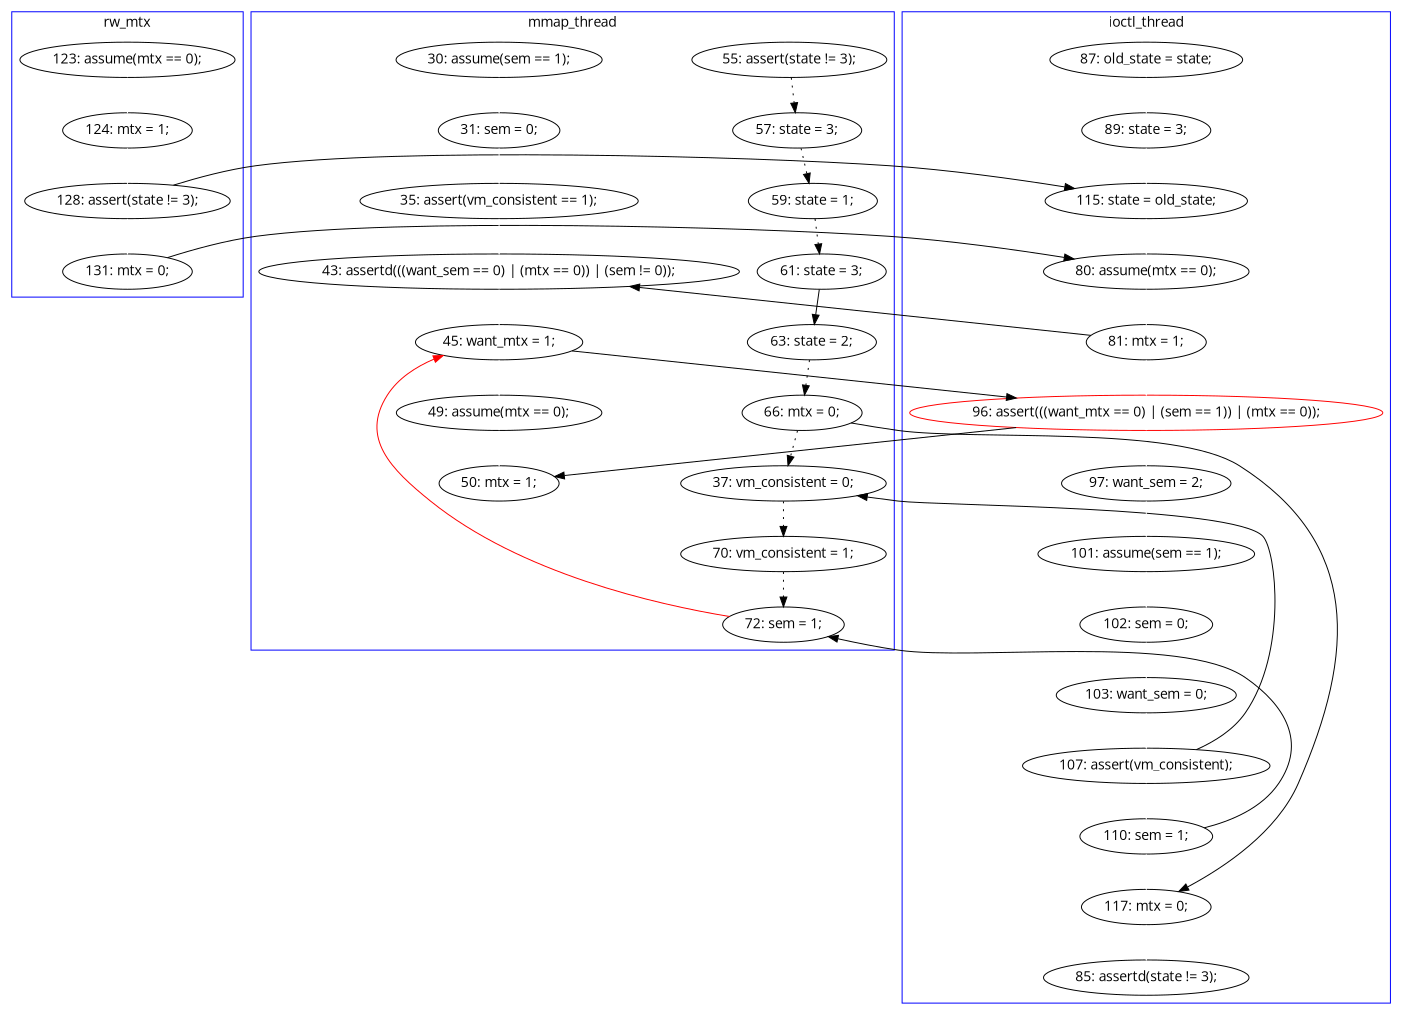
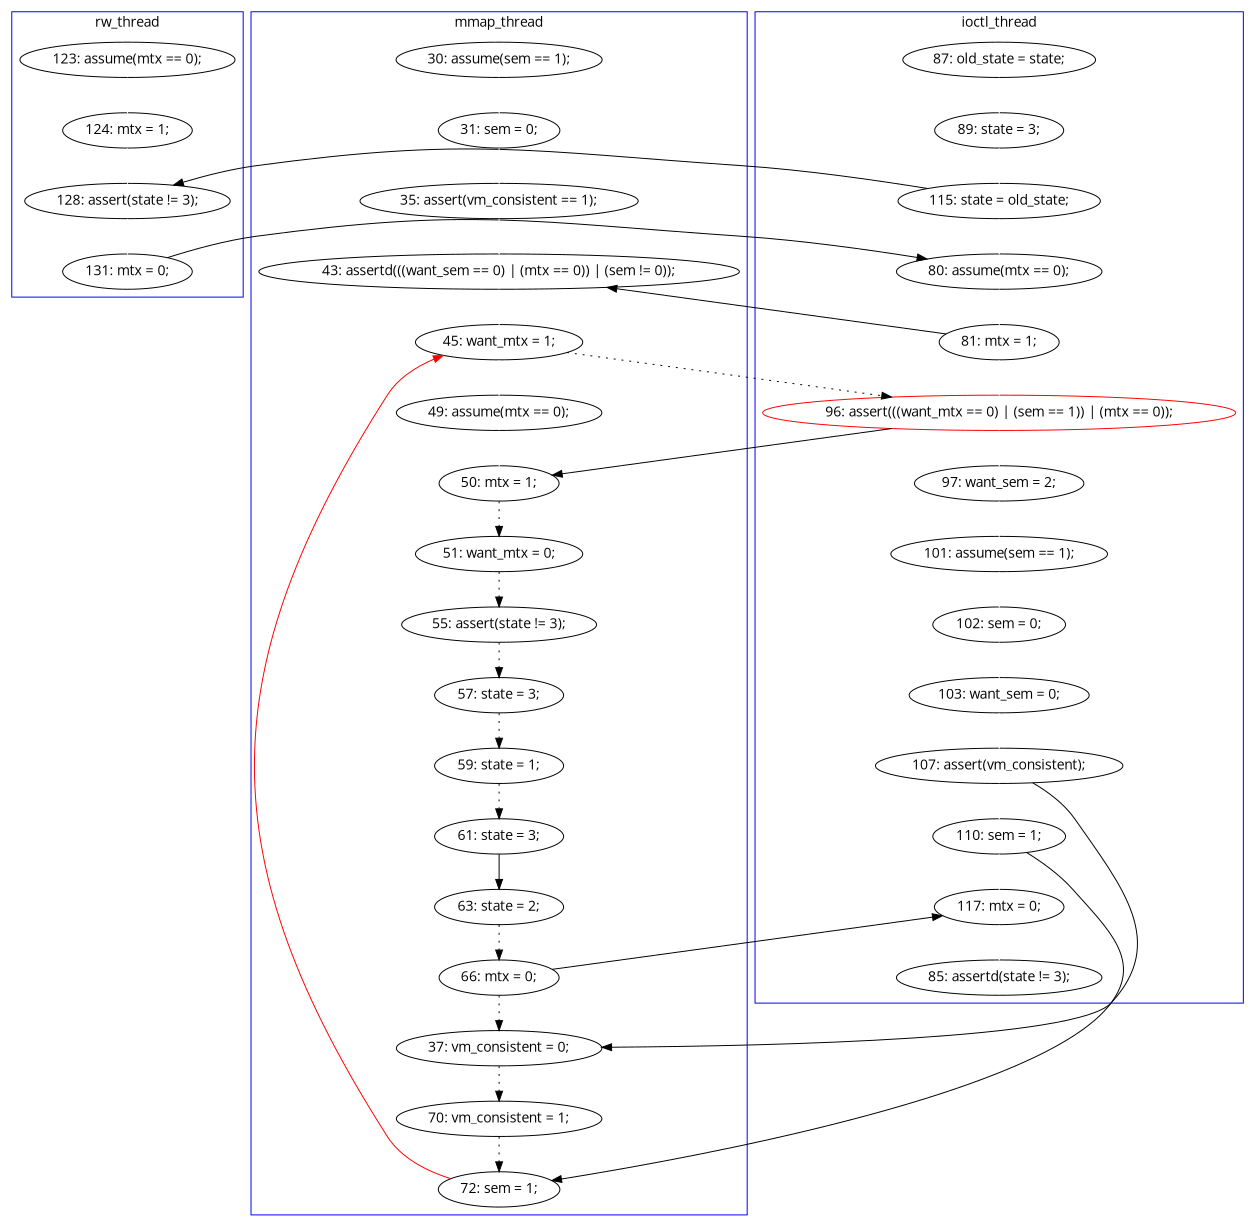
(127, 23) -> (127, 23)
(619, 156) -> (555, 152)
(789, 374) -> (724, 374)
none -> (499, 554)
